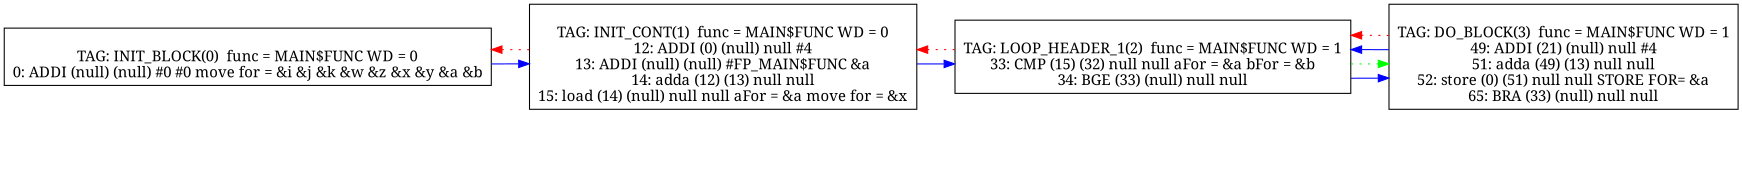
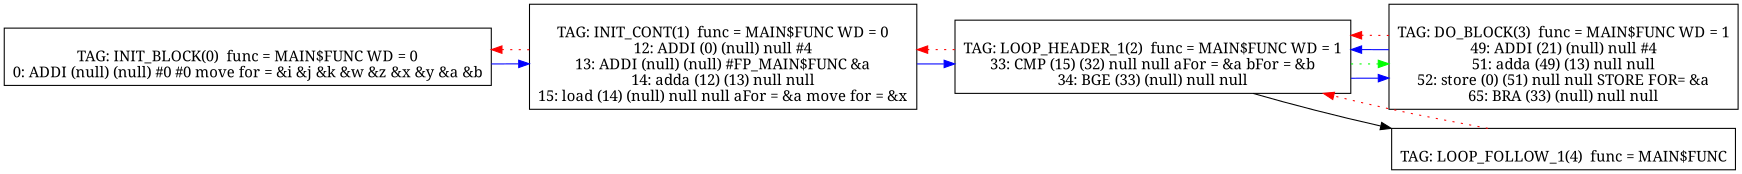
none -> (1564, 149)
